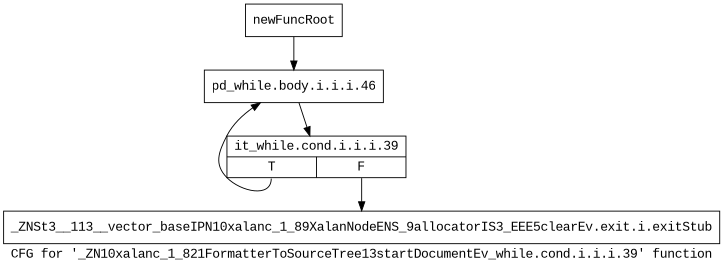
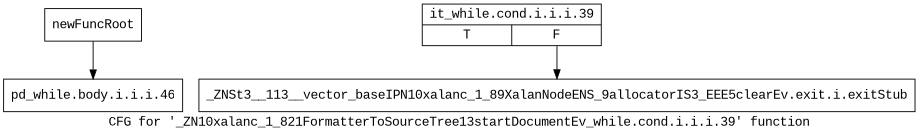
(303, 115) -> none
(220, 165) -> none
